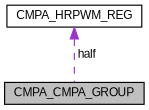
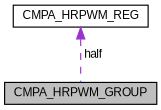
(74, 93) -> (81, 93)
